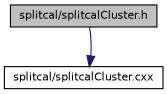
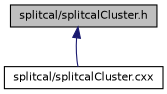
(91, 41) -> (76, 52)
